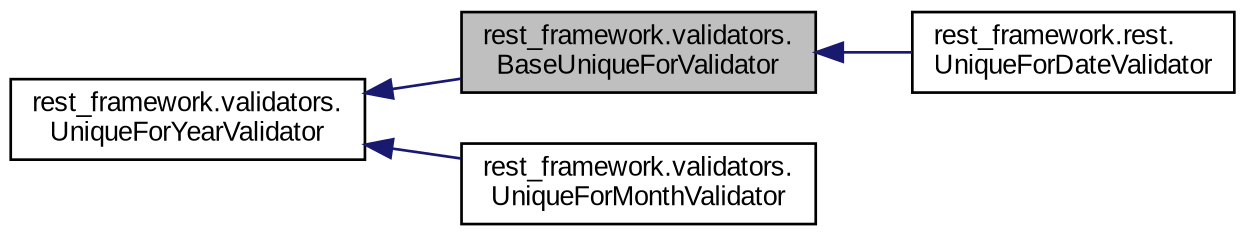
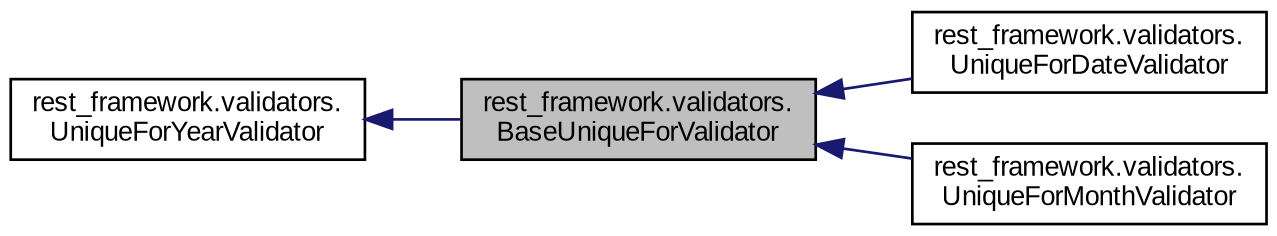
(1073, 52) -> (1089, 52)
(427, 154) -> (877, 154)
